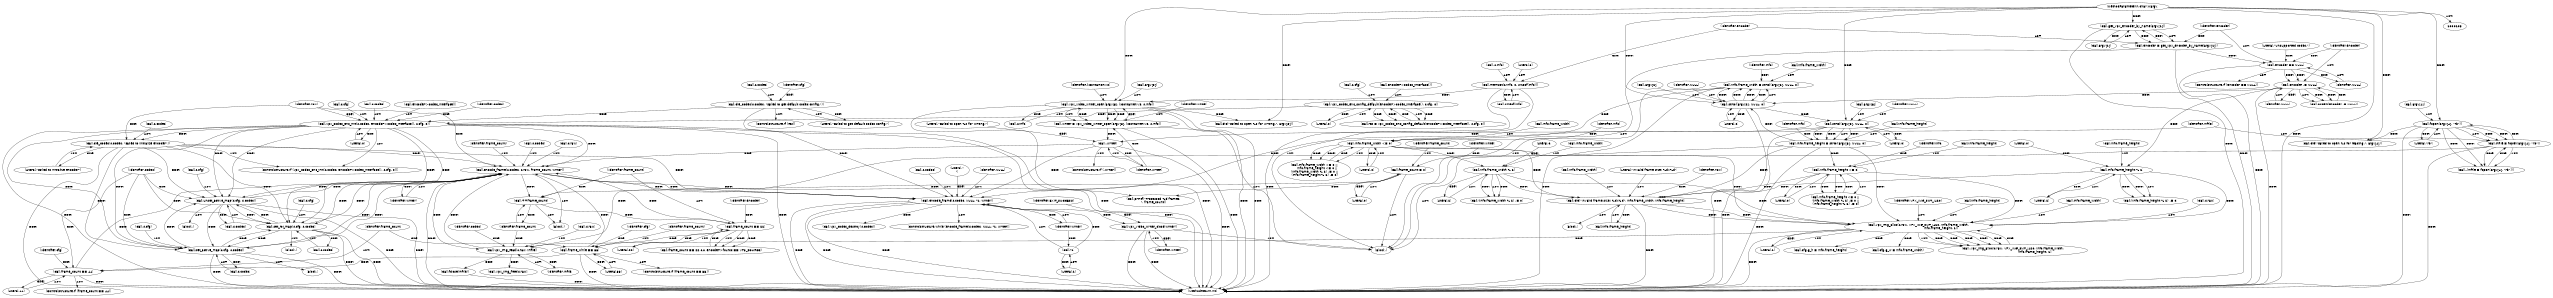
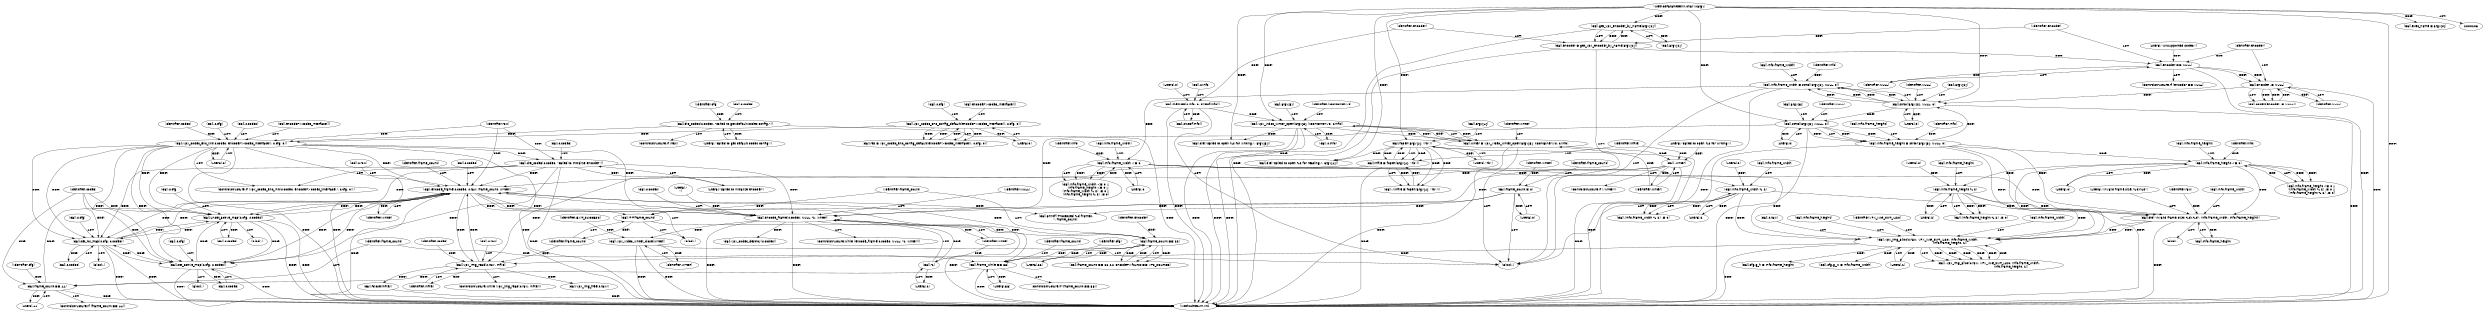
none -> (2425, 26)
(2194, 106) -> (2075, 166)
none -> (500, 287)
